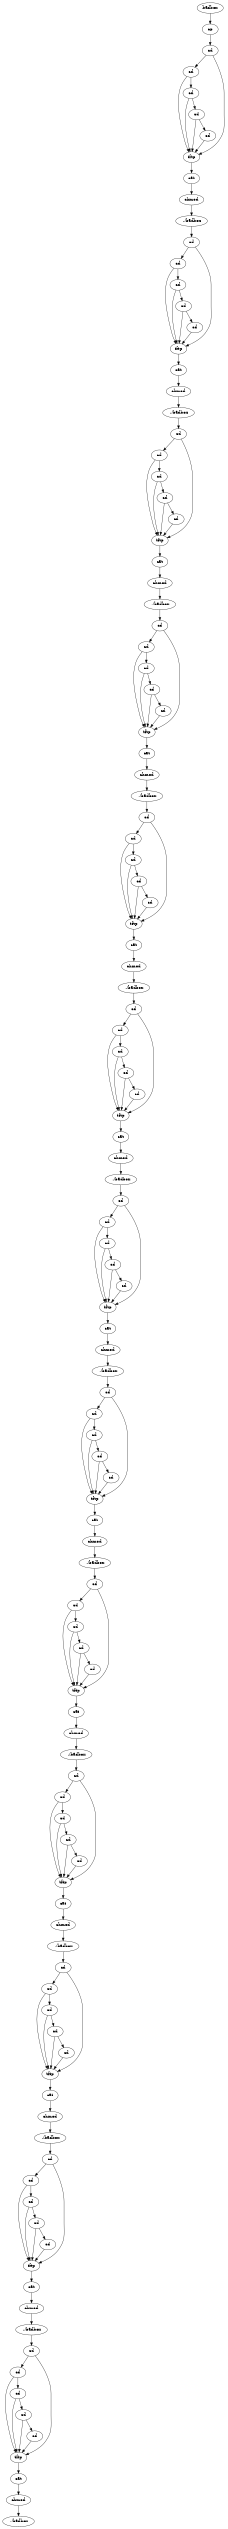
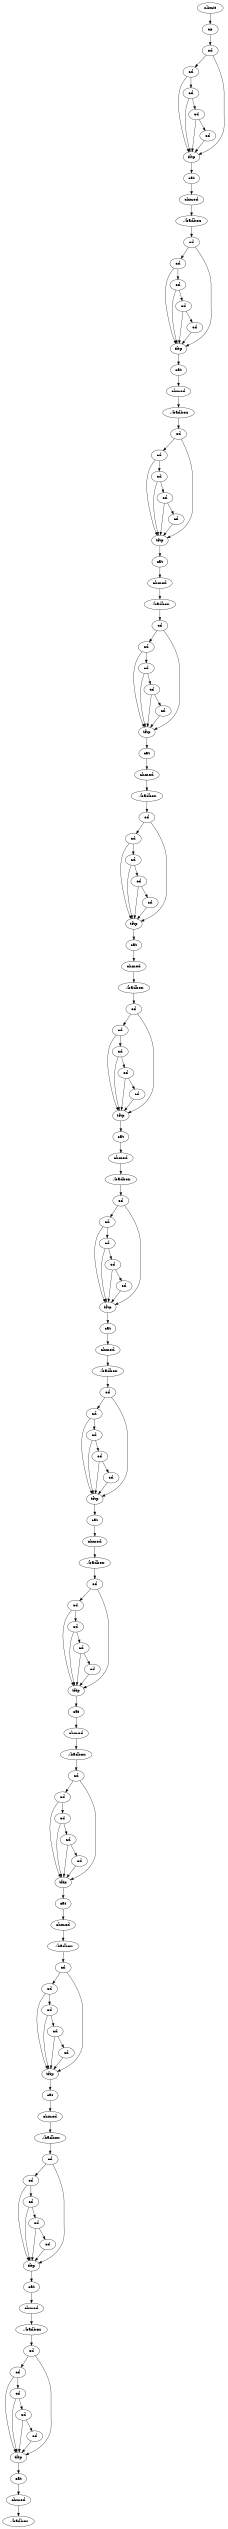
(210, 8) -> (210, 8)
